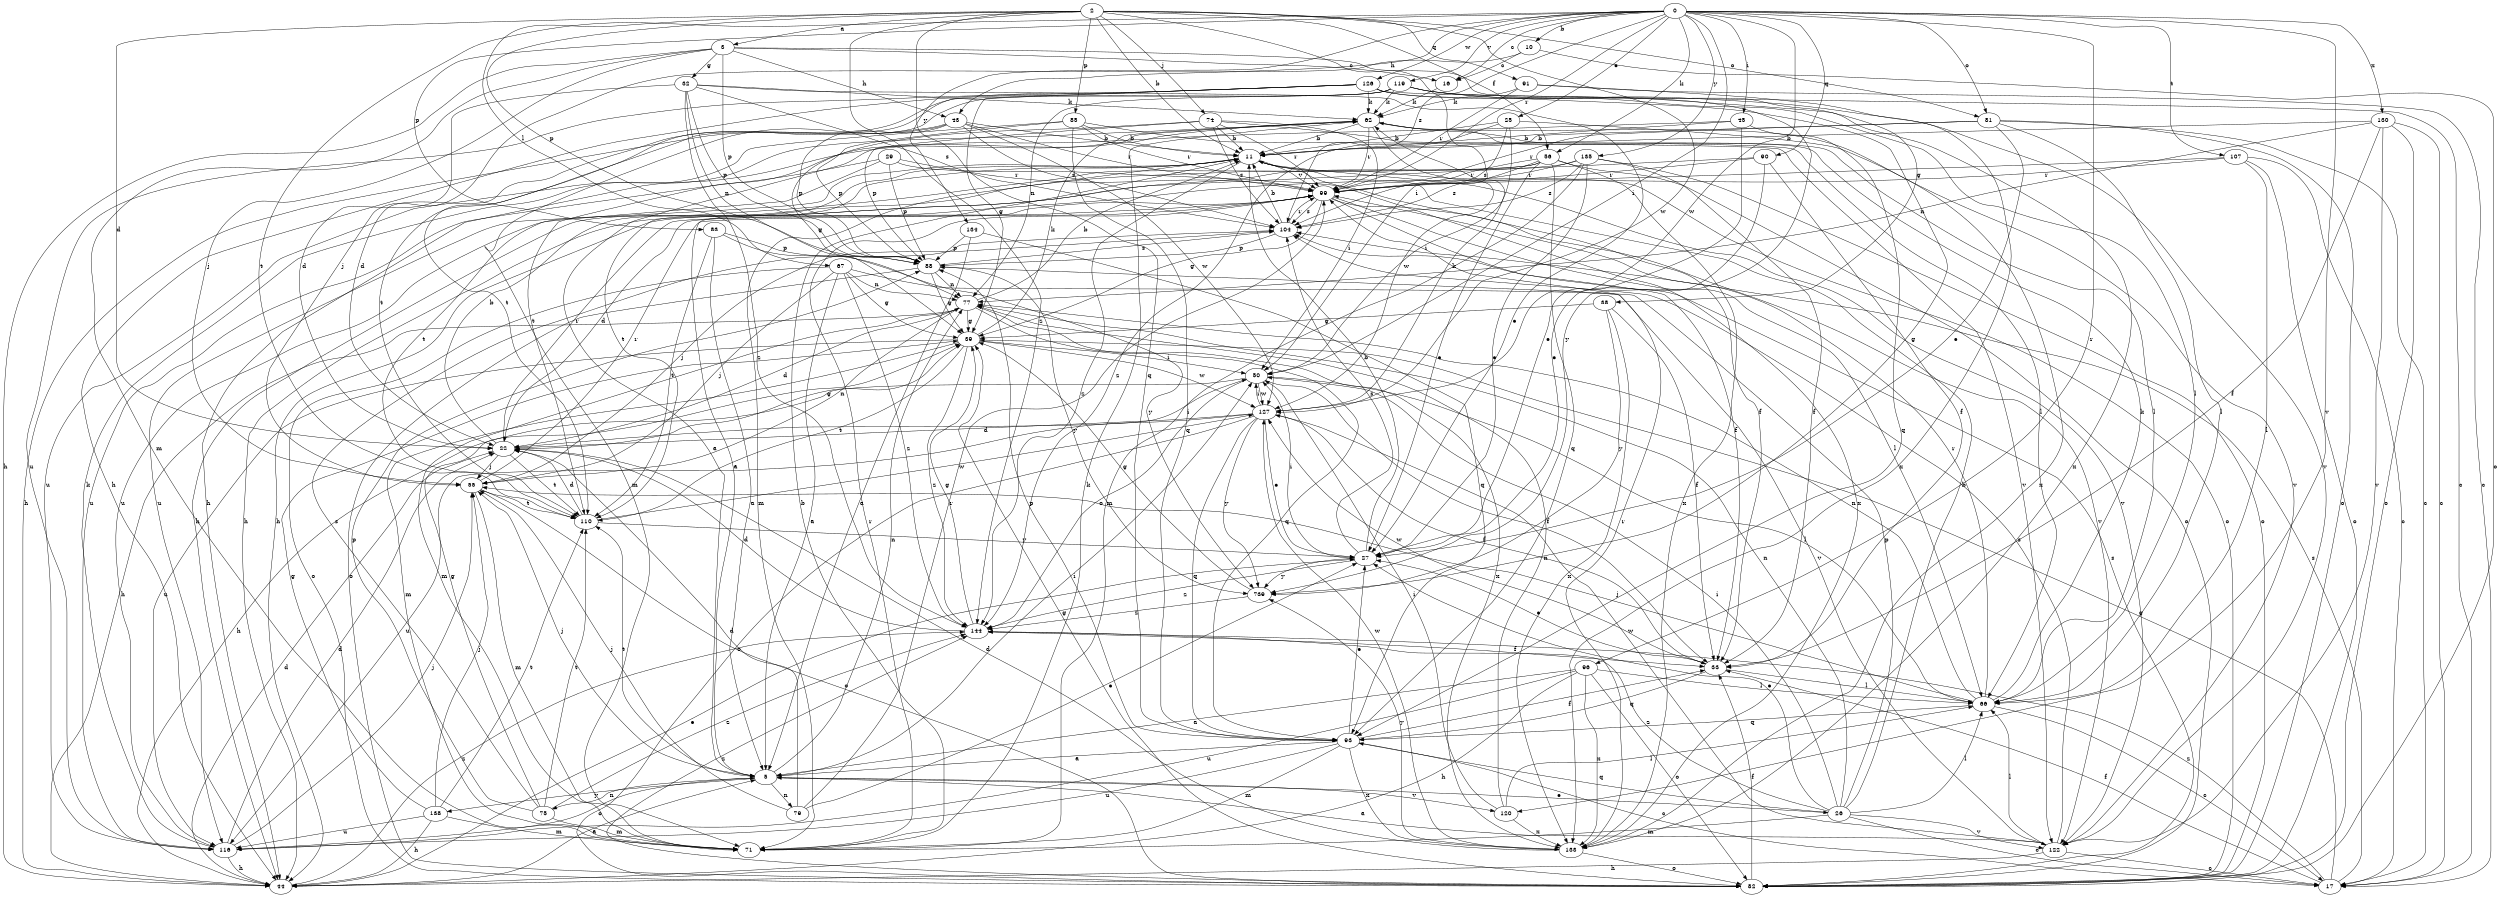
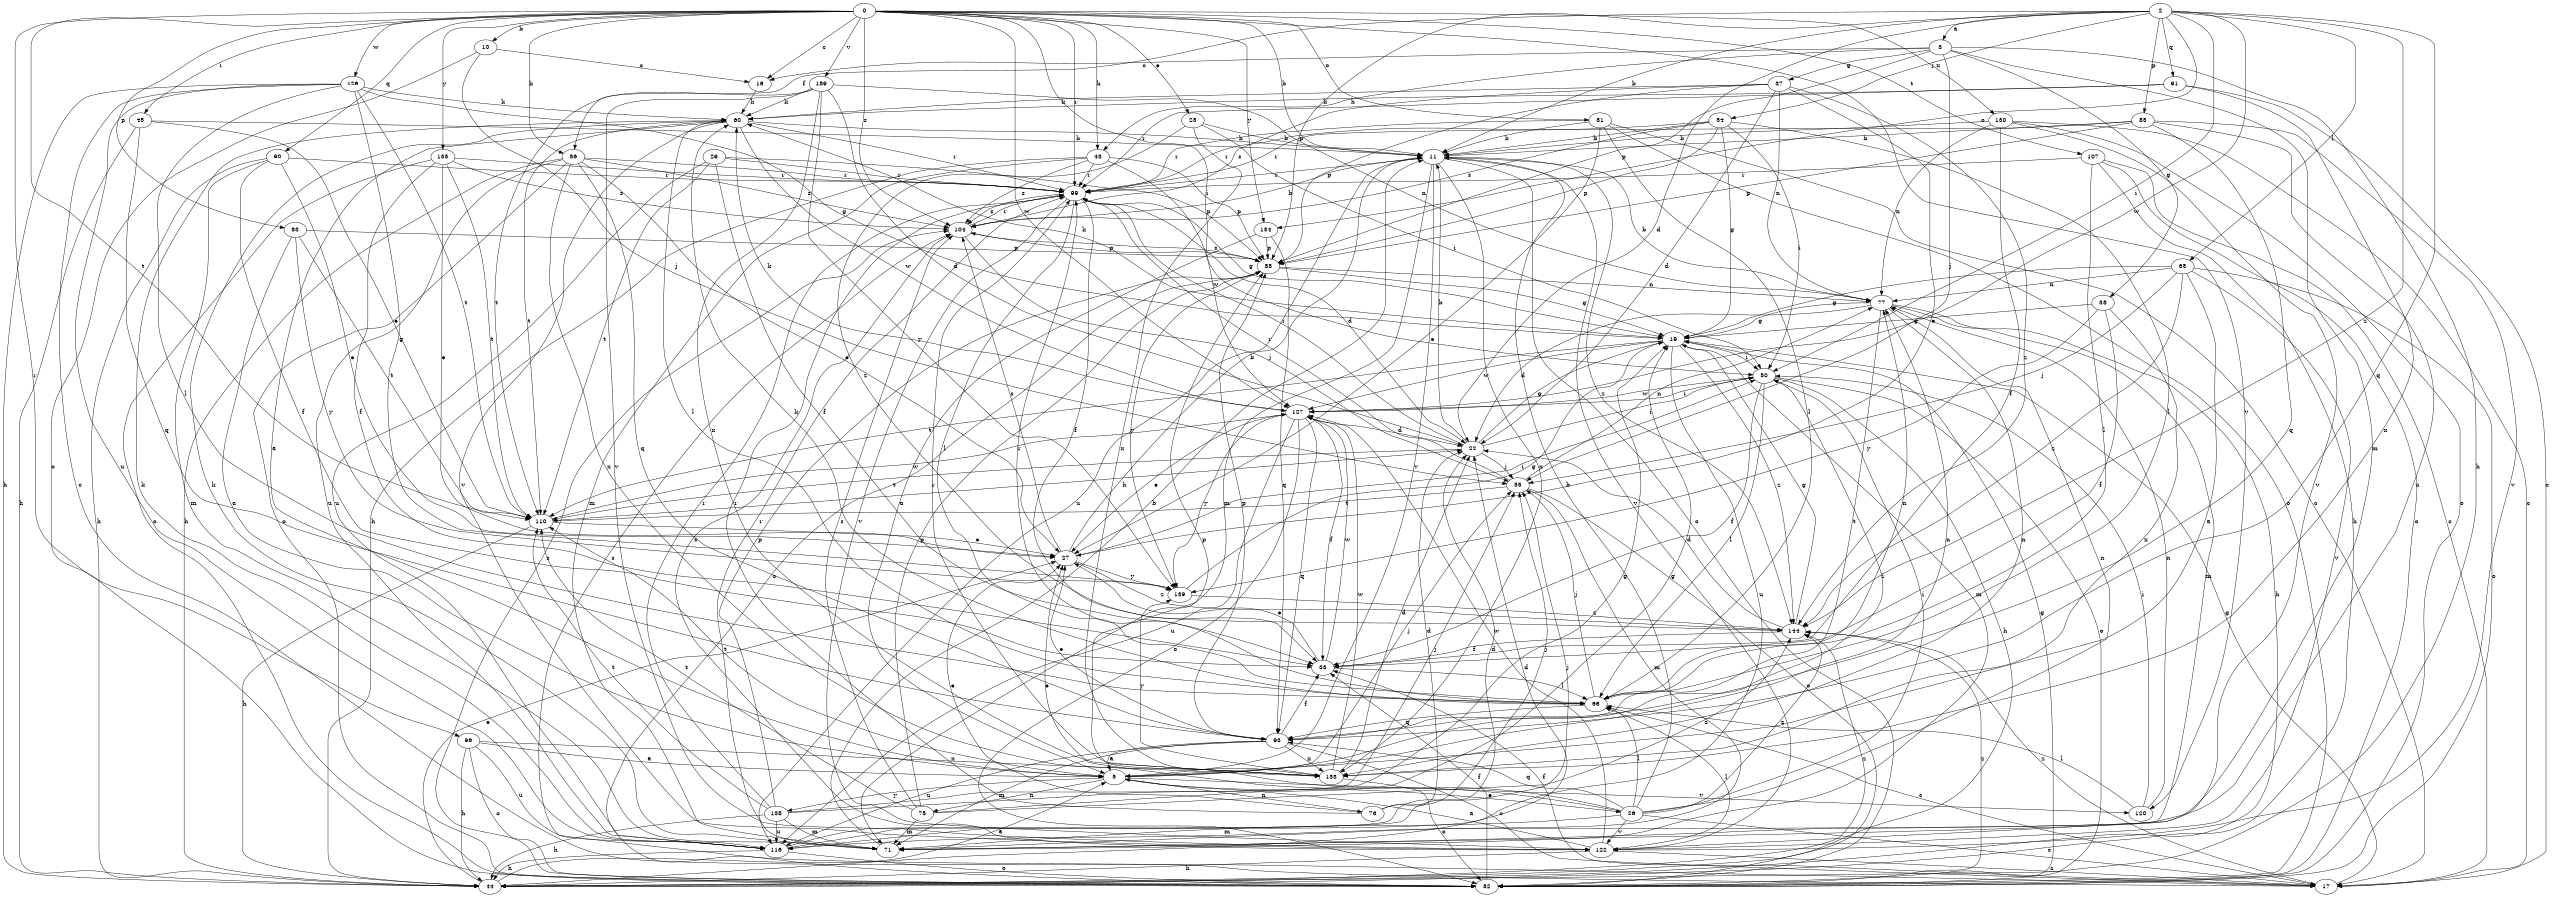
(1564, 42) -> (1826, 134)
(686, 84) -> (1779, 84)
(1400, 84) -> (821, 84)
(1210, 120) -> (1720, 120)
(1368, 120) -> (737, 120)
(1080, 139) -> (1261, 33)
(1301, 175) -> (1277, 175)
(1385, 191) -> none
(841, 266) -> (2183, 266)
(1549, 319) -> (372, 278)
(969, 339) -> (1674, 339)
none -> (856, 425)
none -> (748, 440)
(736, 467) -> (1416, 467)
(572, 485) -> (1125, 485)
(1117, 490) -> (2099, 820)
(1104, 520) -> (361, 613)
(1287, 522) -> (1855, 522)
(1025, 540) -> (978, 540)
(1498, 577) -> (2024, 540)
(1259, 595) -> (1180, 595)
(1782, 691) -> none
(1537, 719) -> none
none -> (243, 721)
(798, 814) -> (1373, 814)
(497, 830) -> (1112, 877)
(1532, 833) -> none
